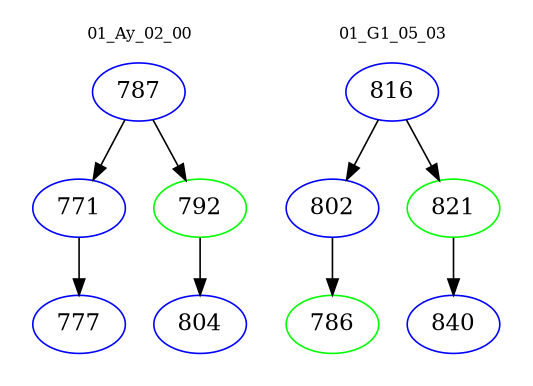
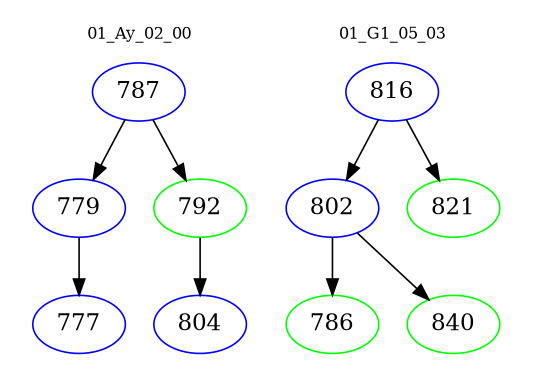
(79, 208) -> (79, 208)
(454, 258) -> (387, 261)
(454, 324) -> (454, 324)
